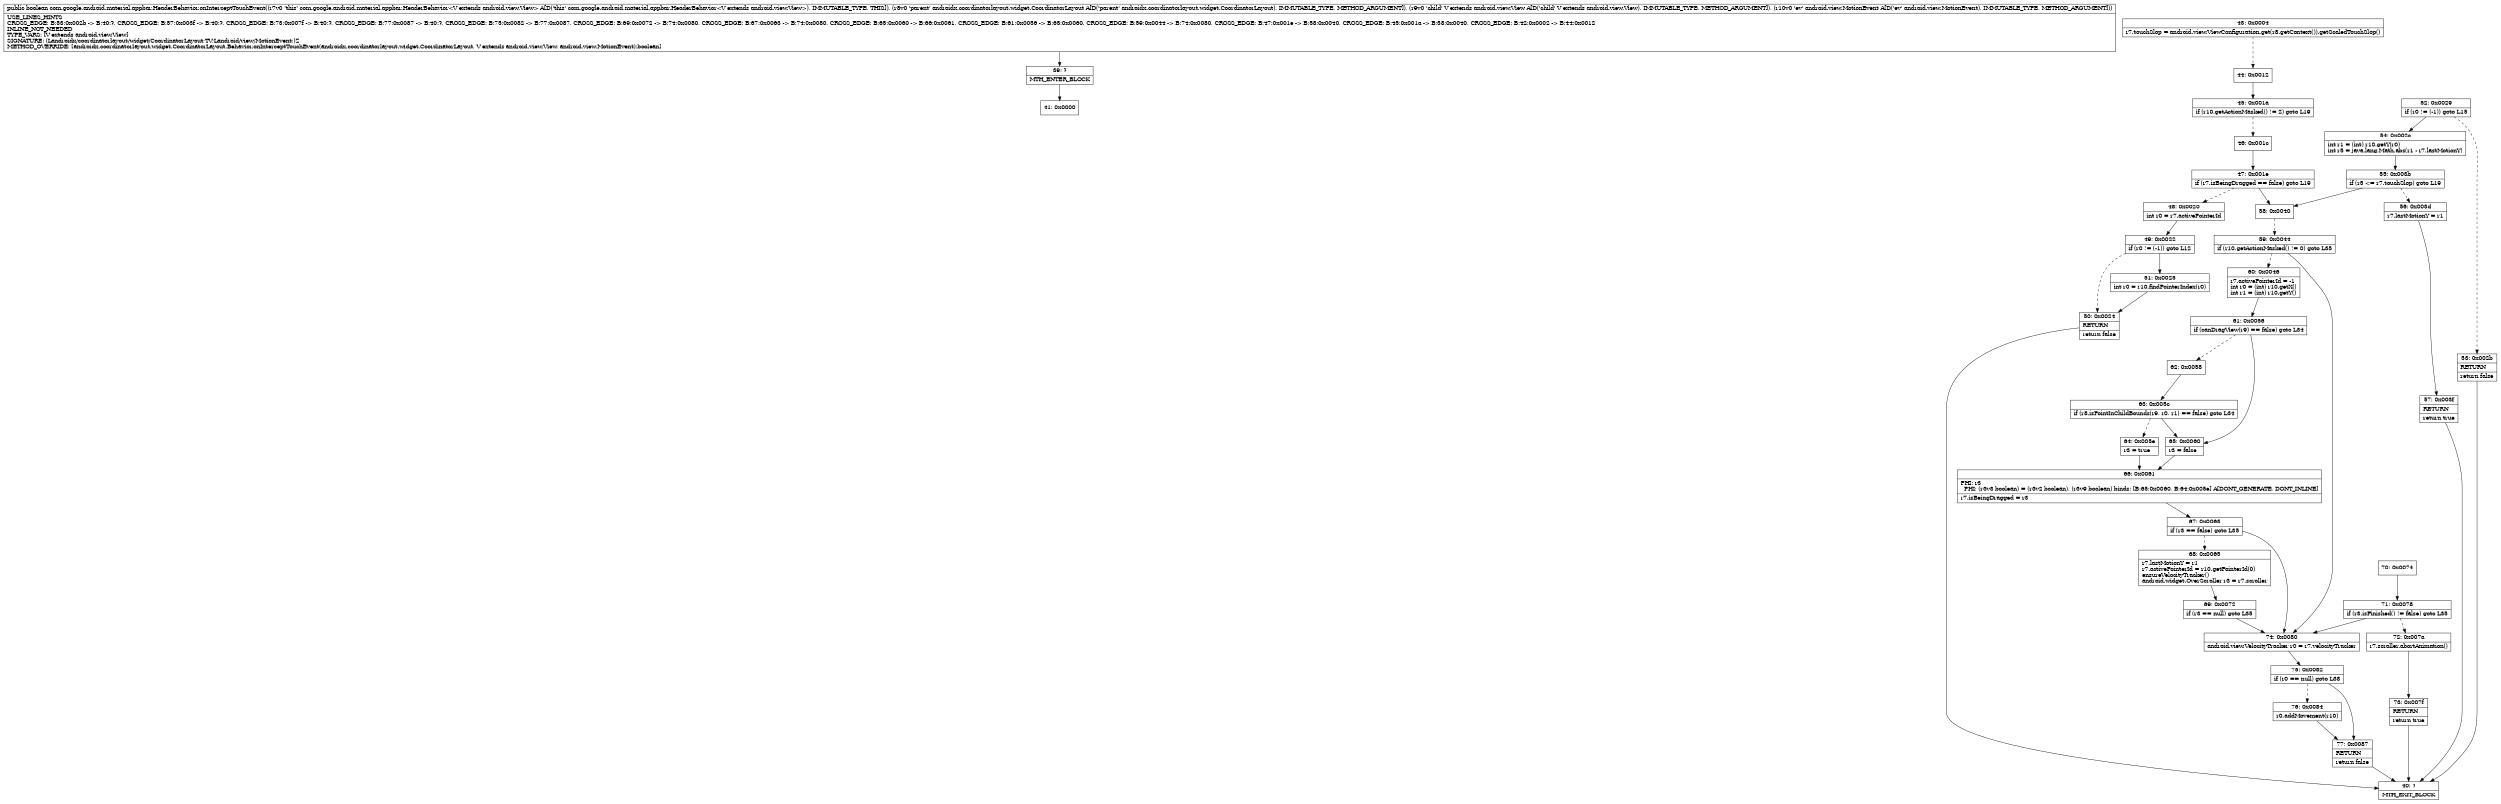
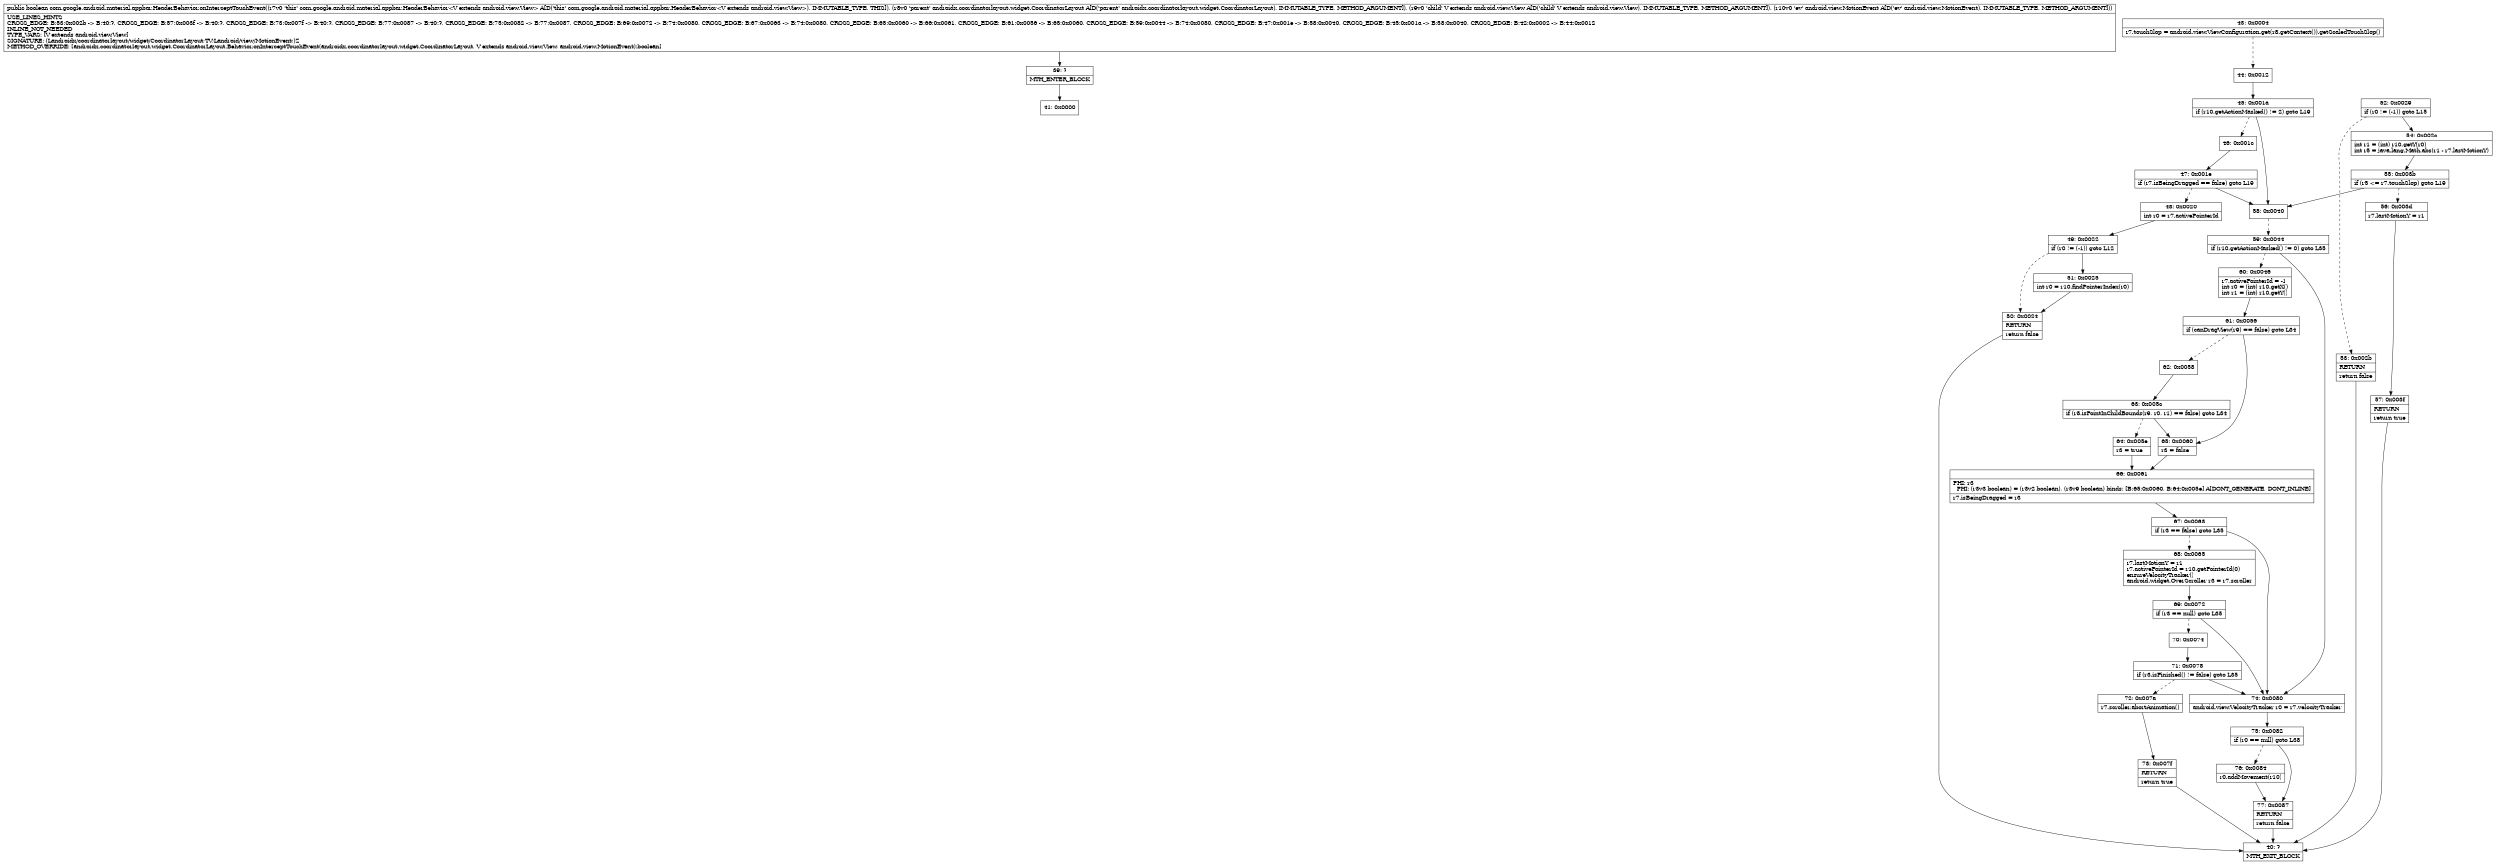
none -> (2264, 158)
none -> (2189, 624)
